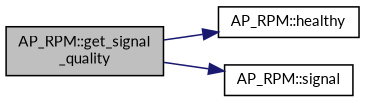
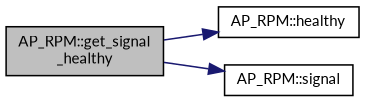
(85, 51) -> (85, 51)
